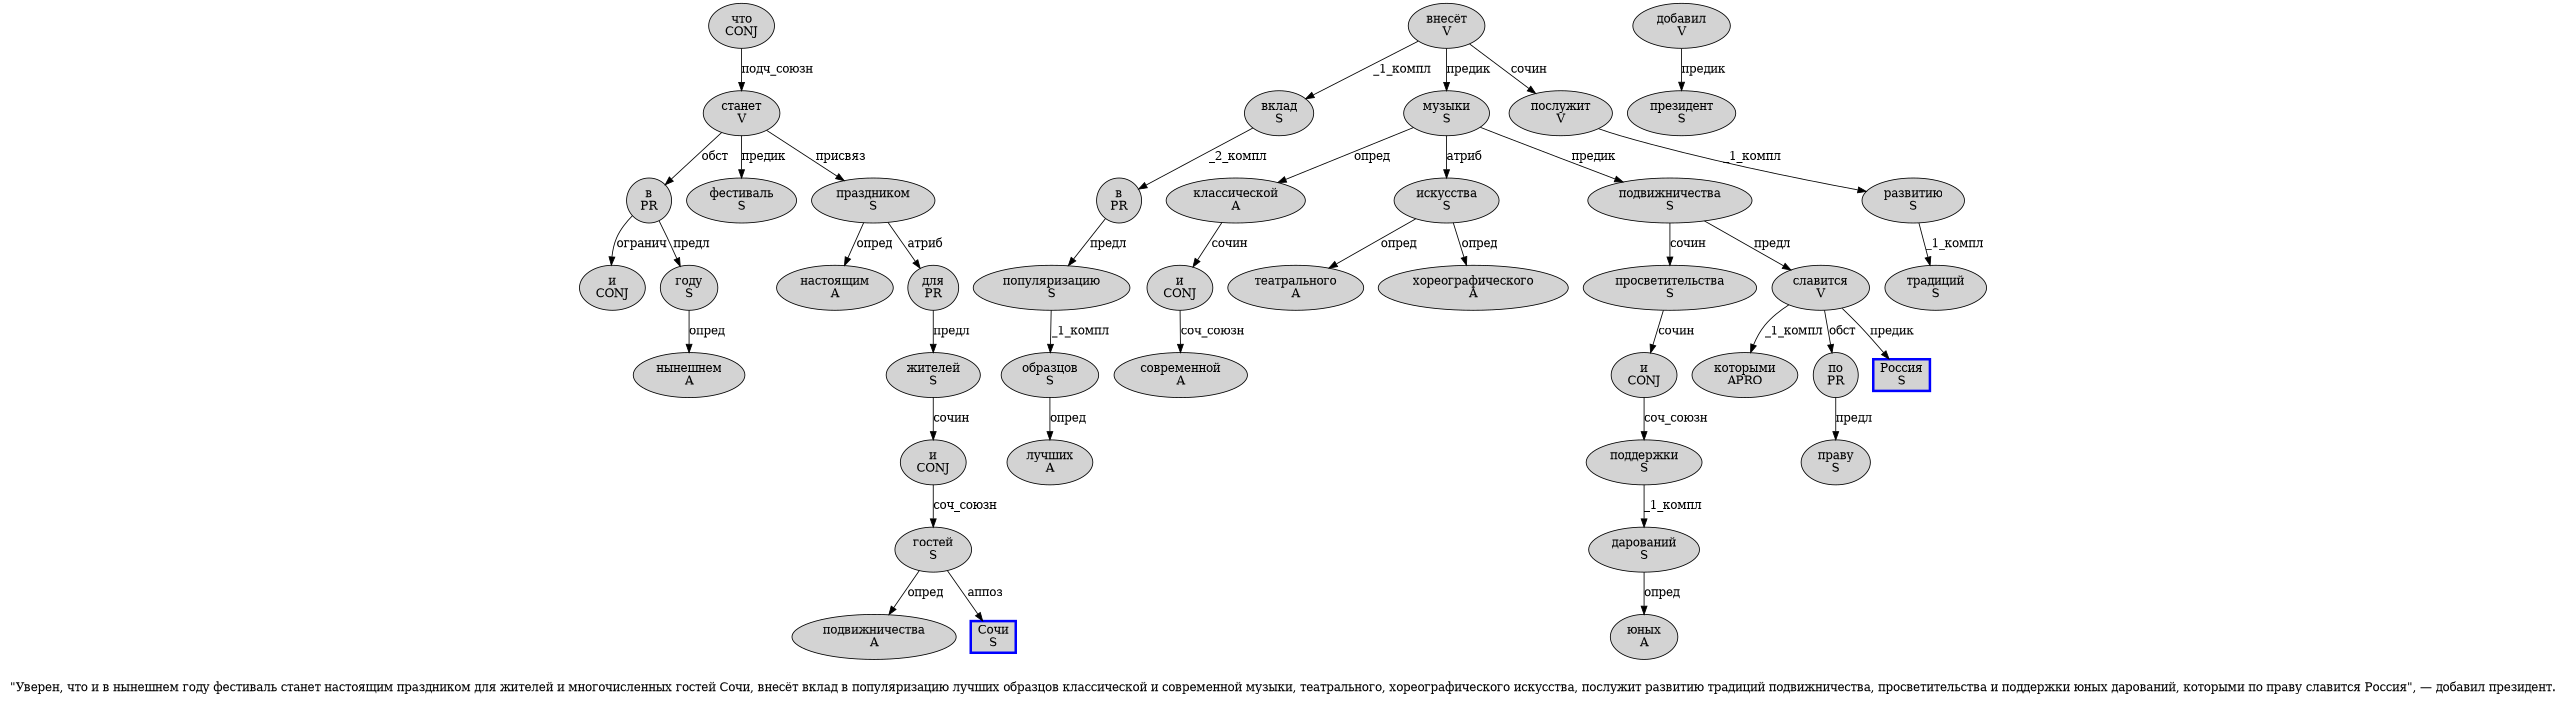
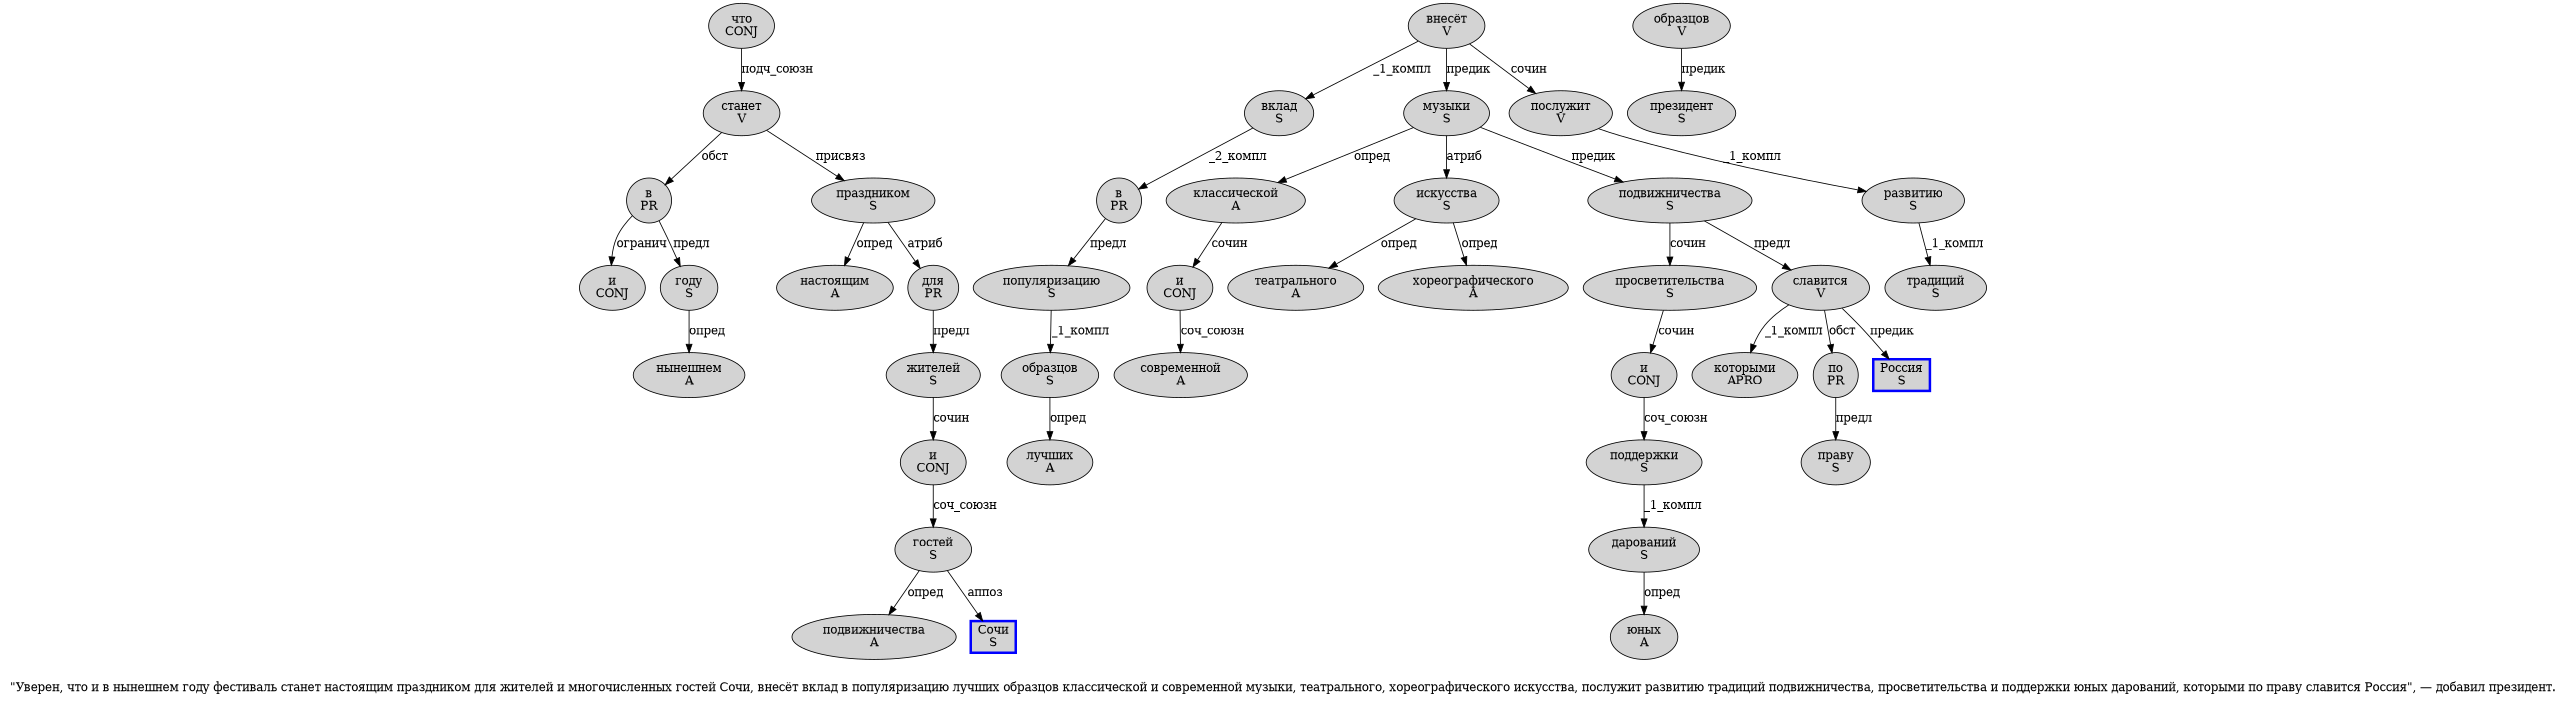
(1682, 26) -> (1682, 26)
(742, 201) -> none
